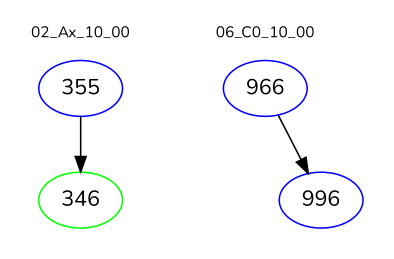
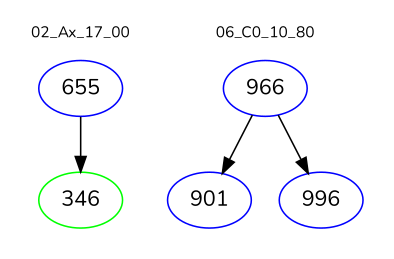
(81, 33) -> (81, 33)
(265, 33) -> (265, 33)
(81, 88) -> (81, 88)
none -> (209, 200)
